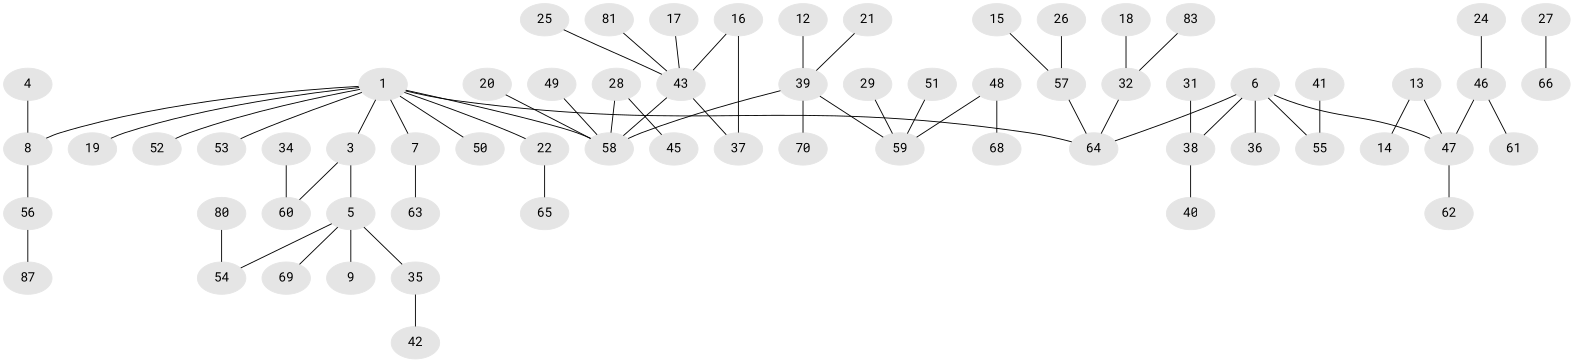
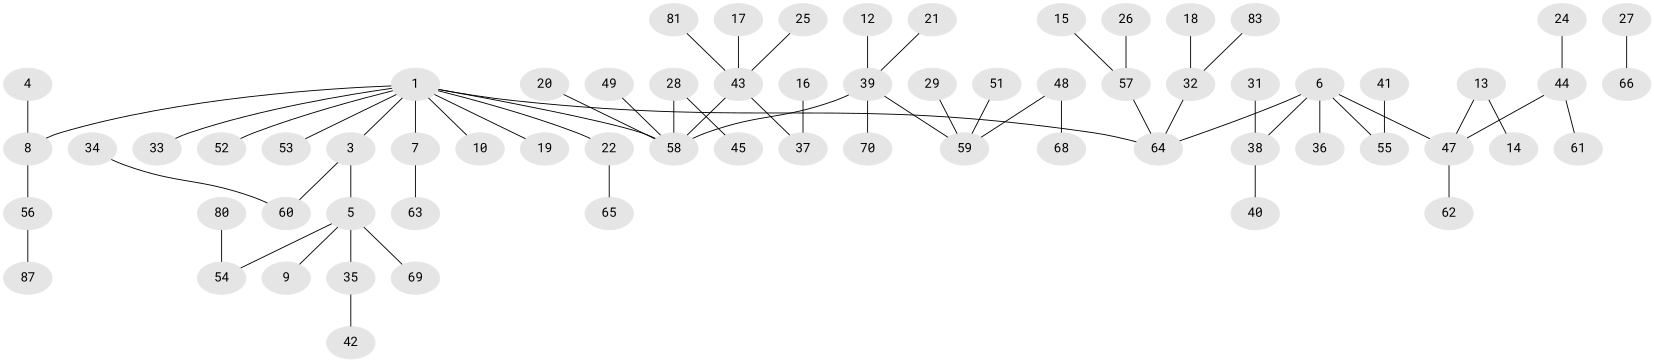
(710, 52) -> none
(1481, 84) -> (1562, 84)
none -> (157, 149)
(480, 149) -> (480, 149)
